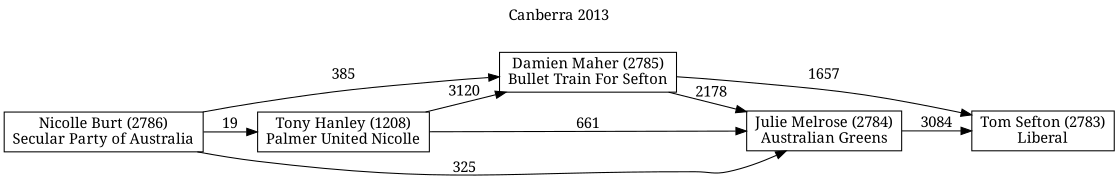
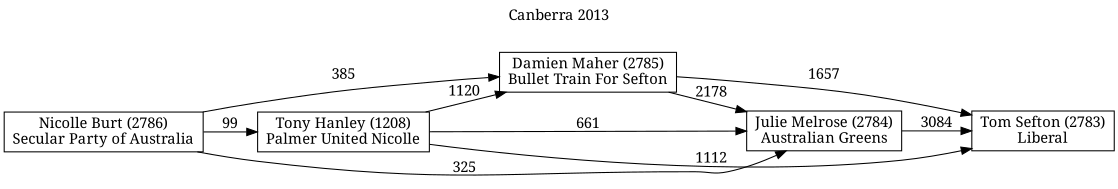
(464, 92) -> (464, 92)
(230, 124) -> (230, 124)
none -> (682, 166)
